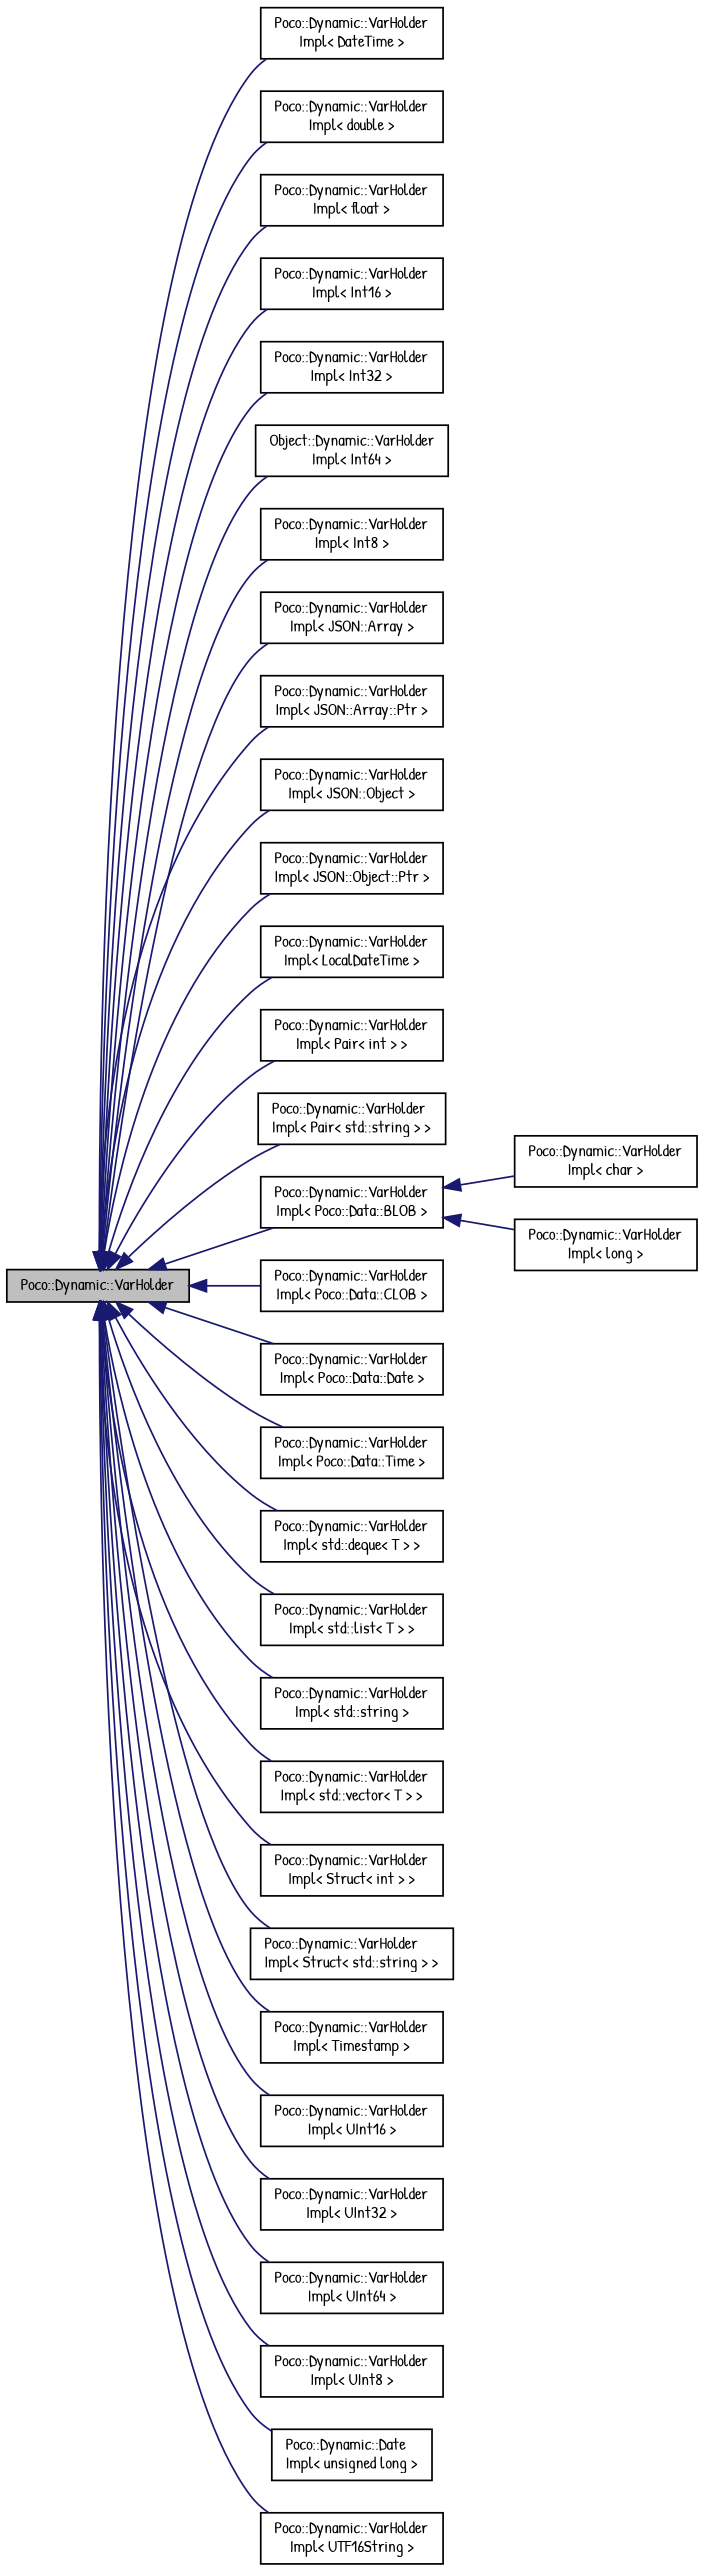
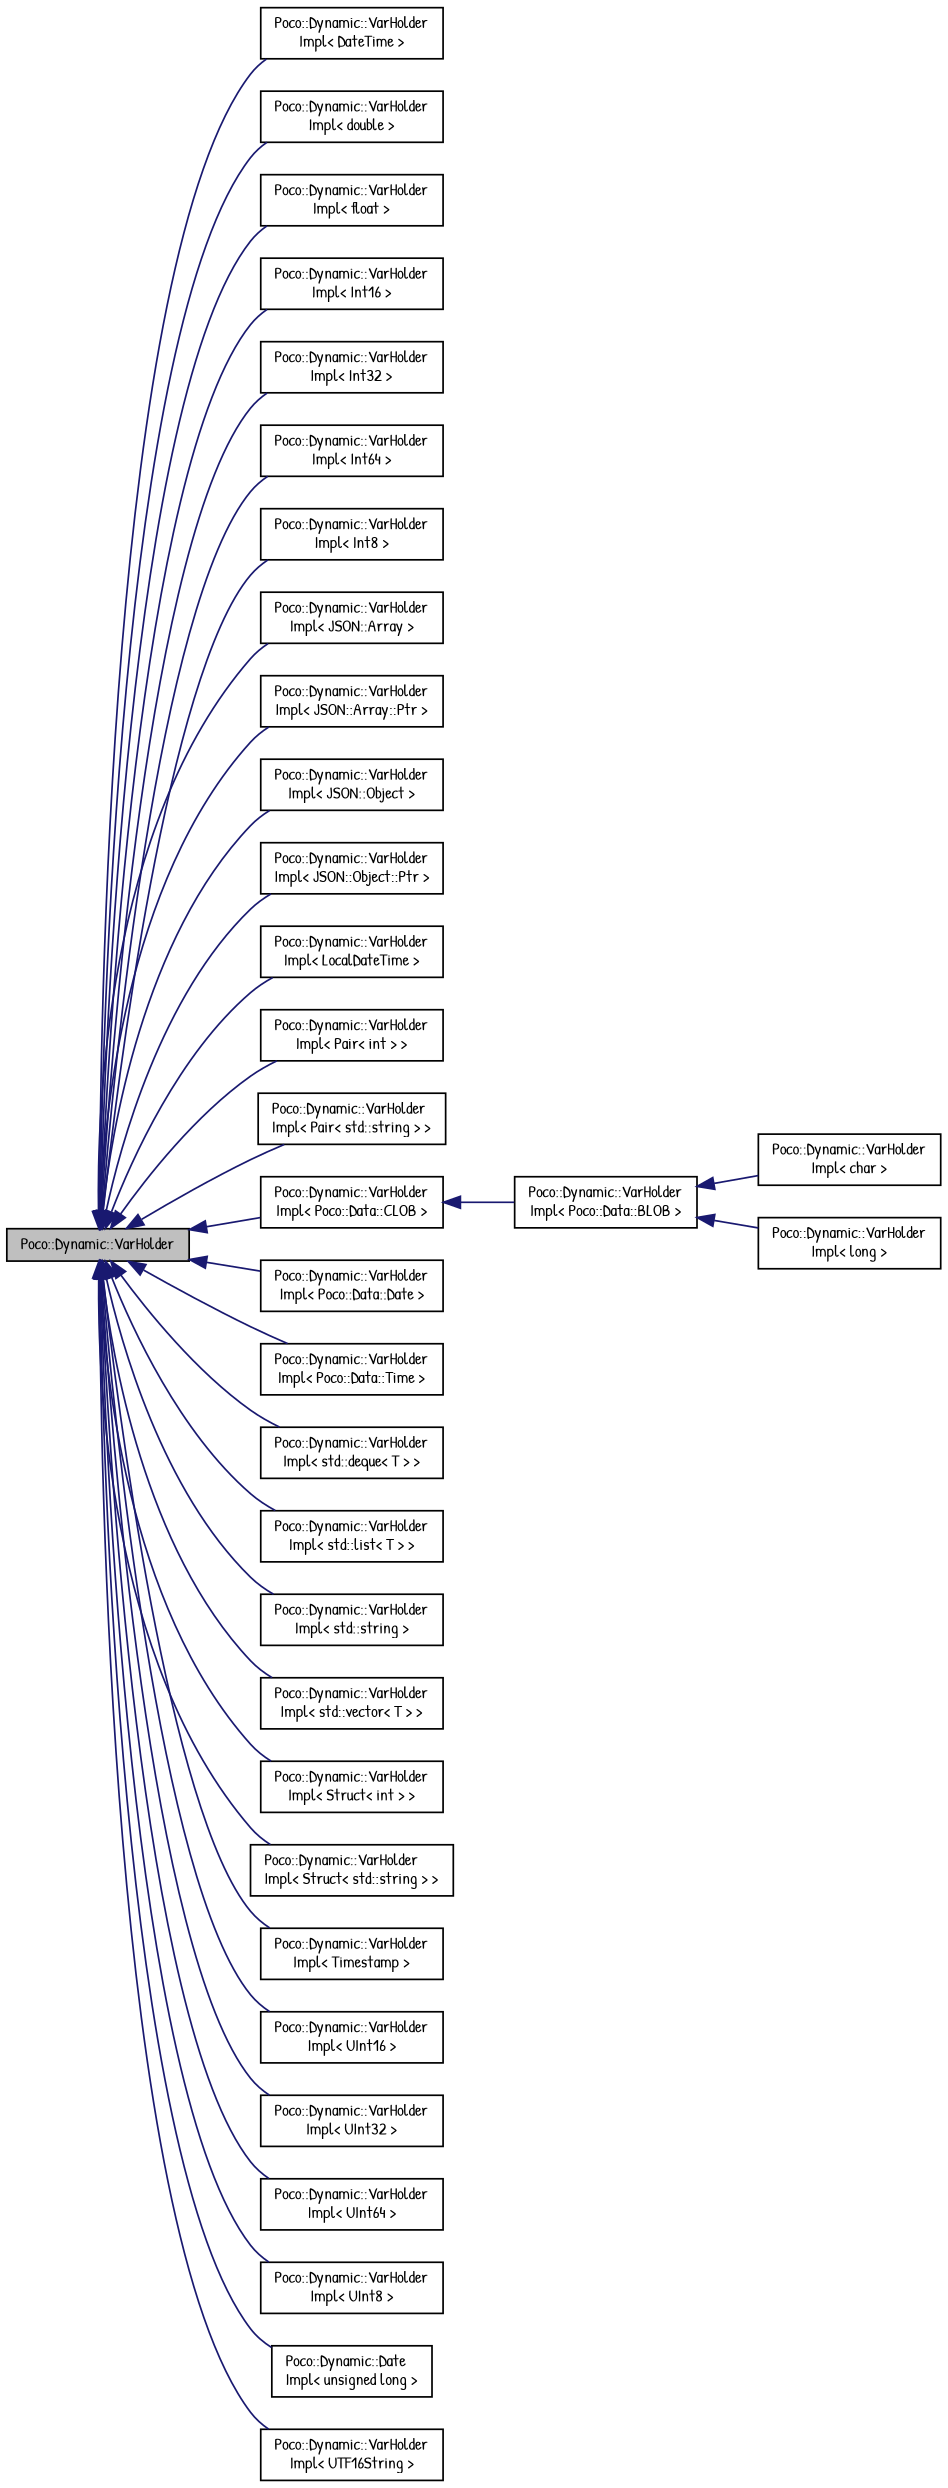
(352, 451) -> (352, 451)
(219, 1246) -> (488, 1202)
